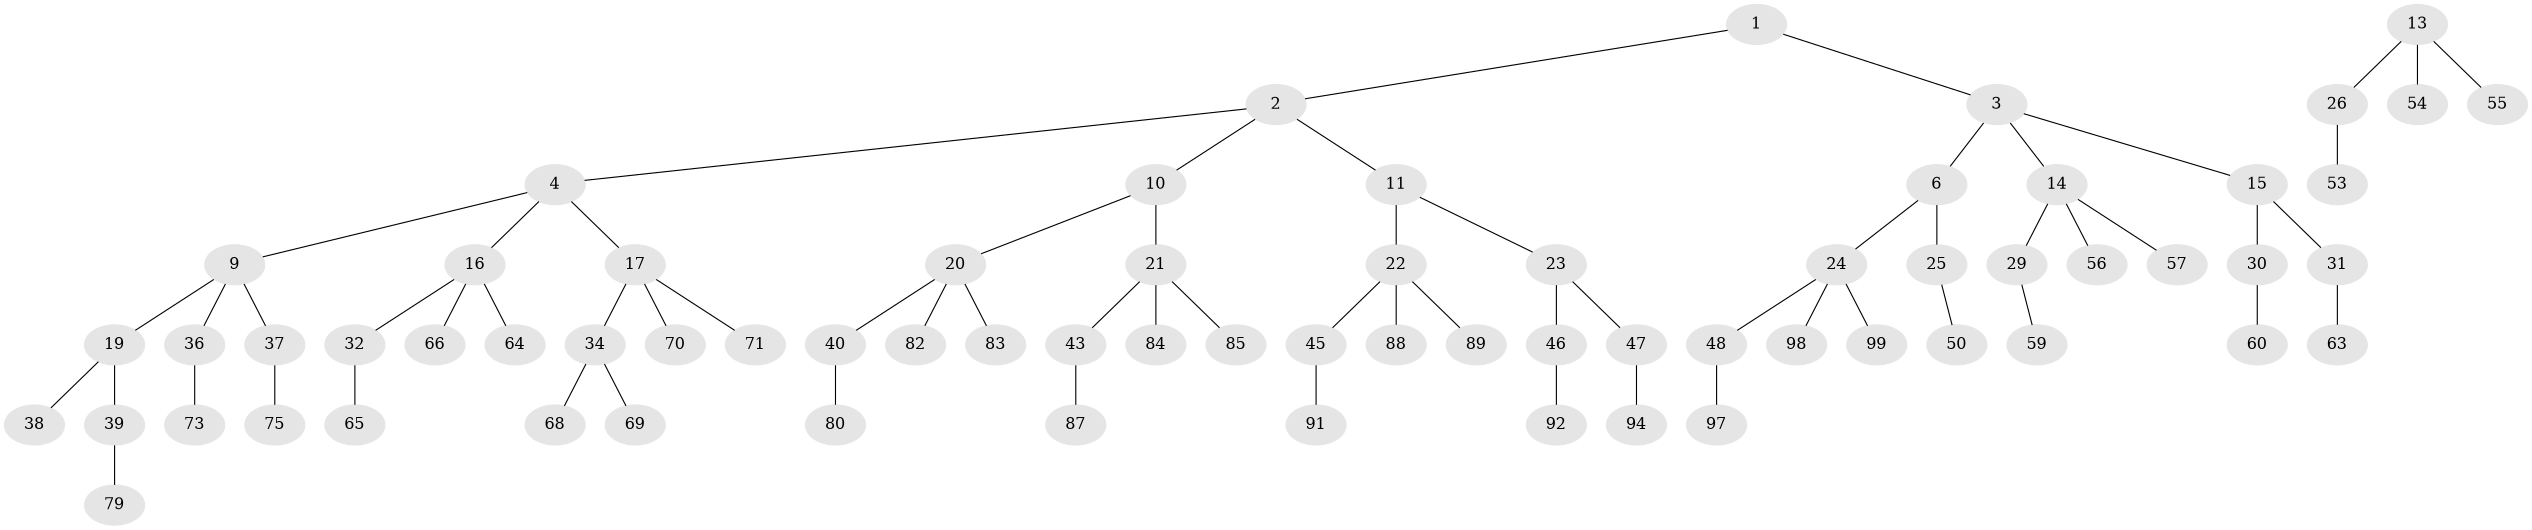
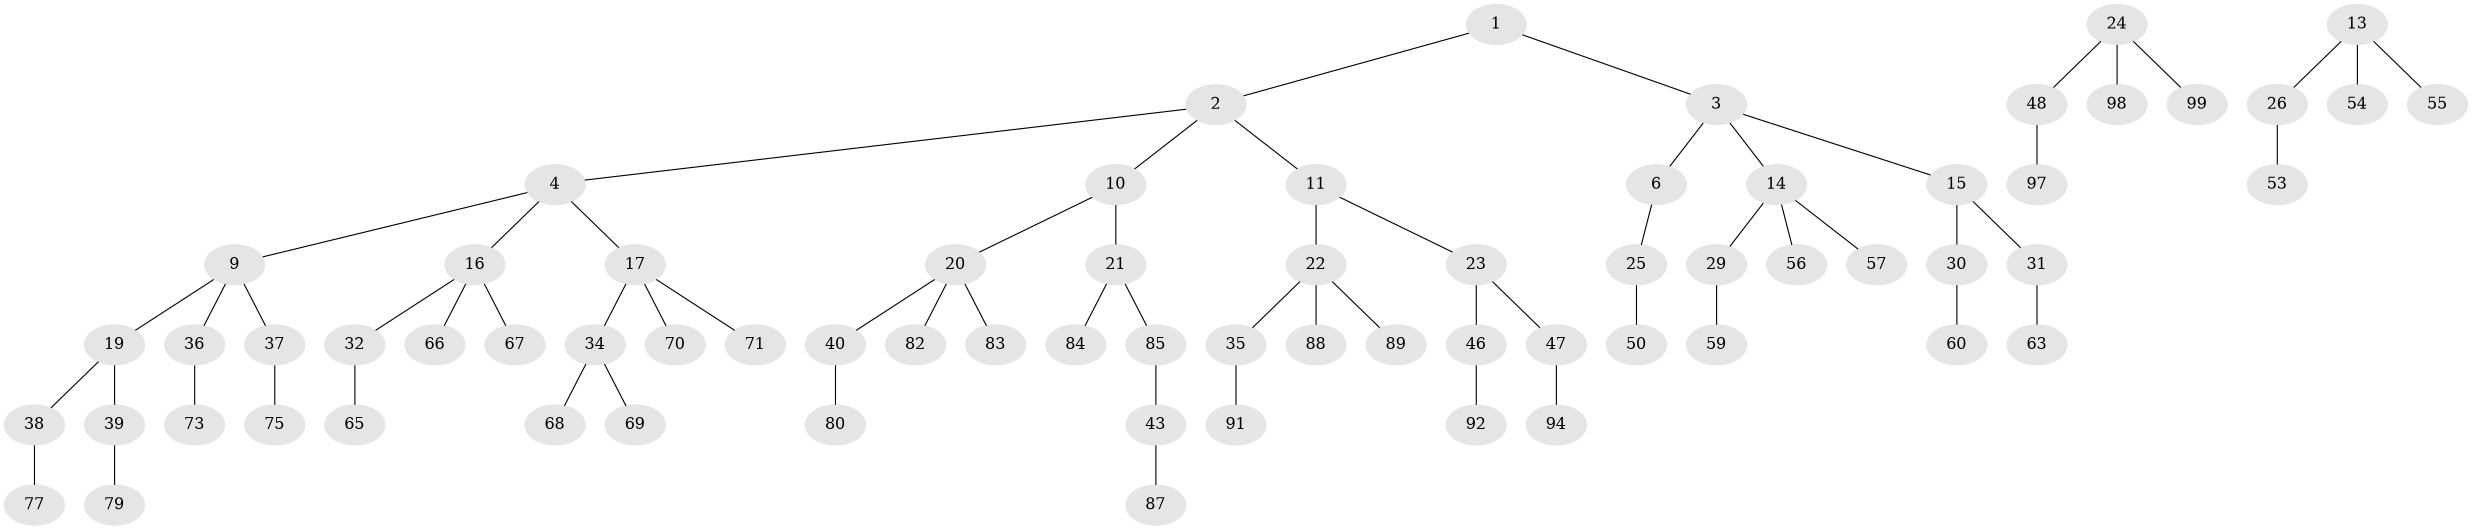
(1887, 225) -> none
(1116, 305) -> (1156, 385)
(515, 345) -> (515, 345)
(1316, 345) -> (1236, 345)
none -> (34, 505)
